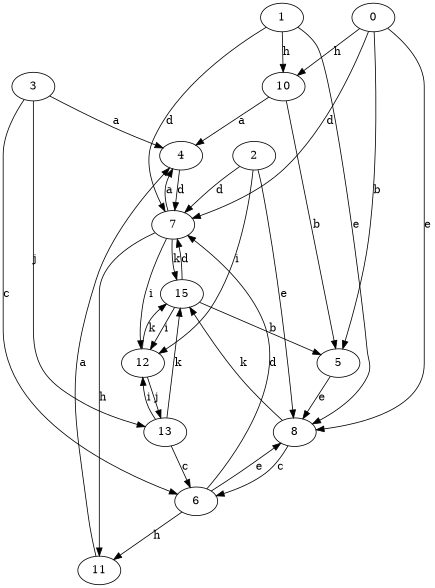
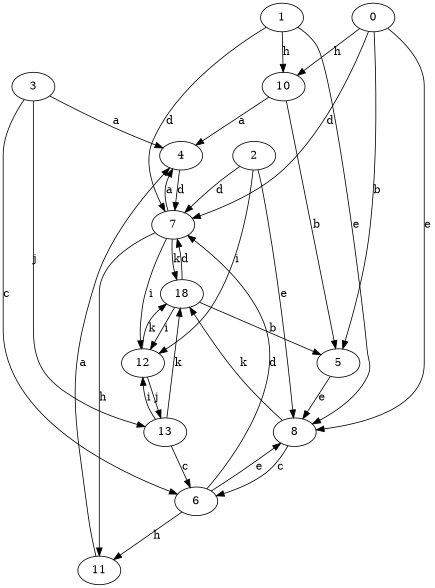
(182, 294) -> (182, 294)
